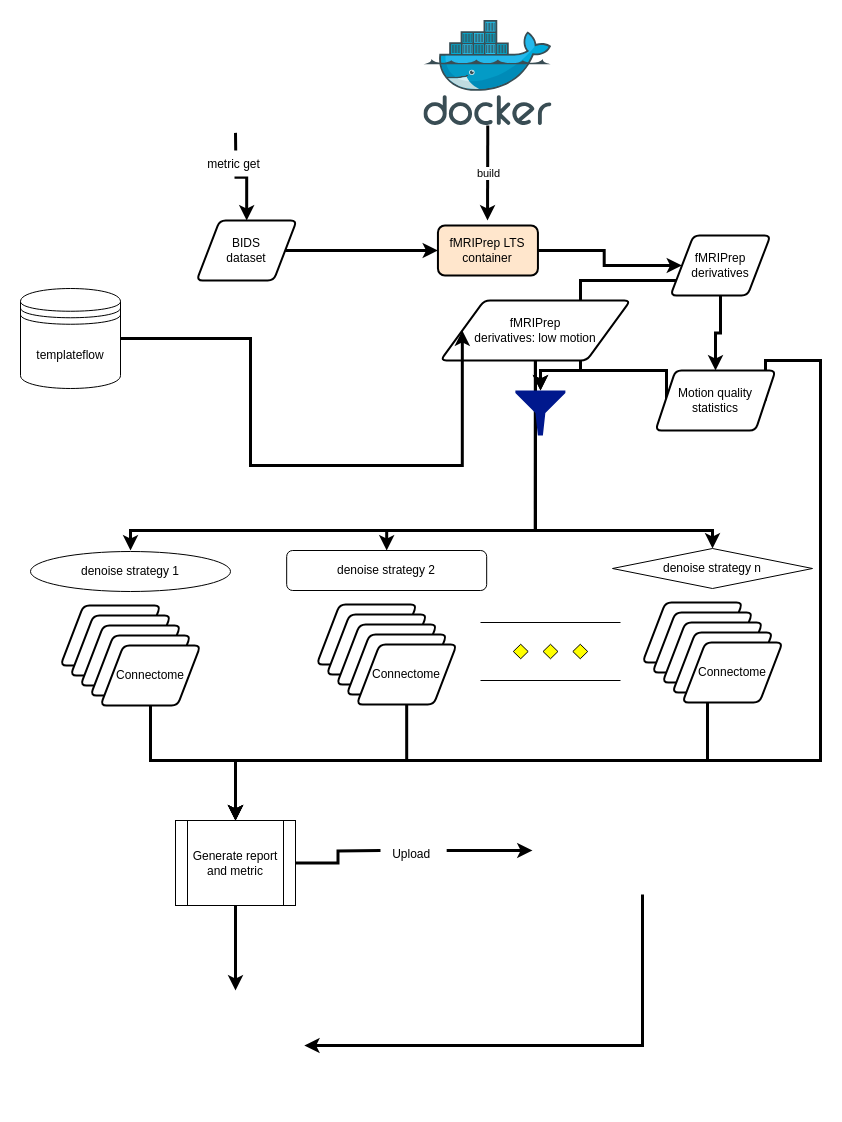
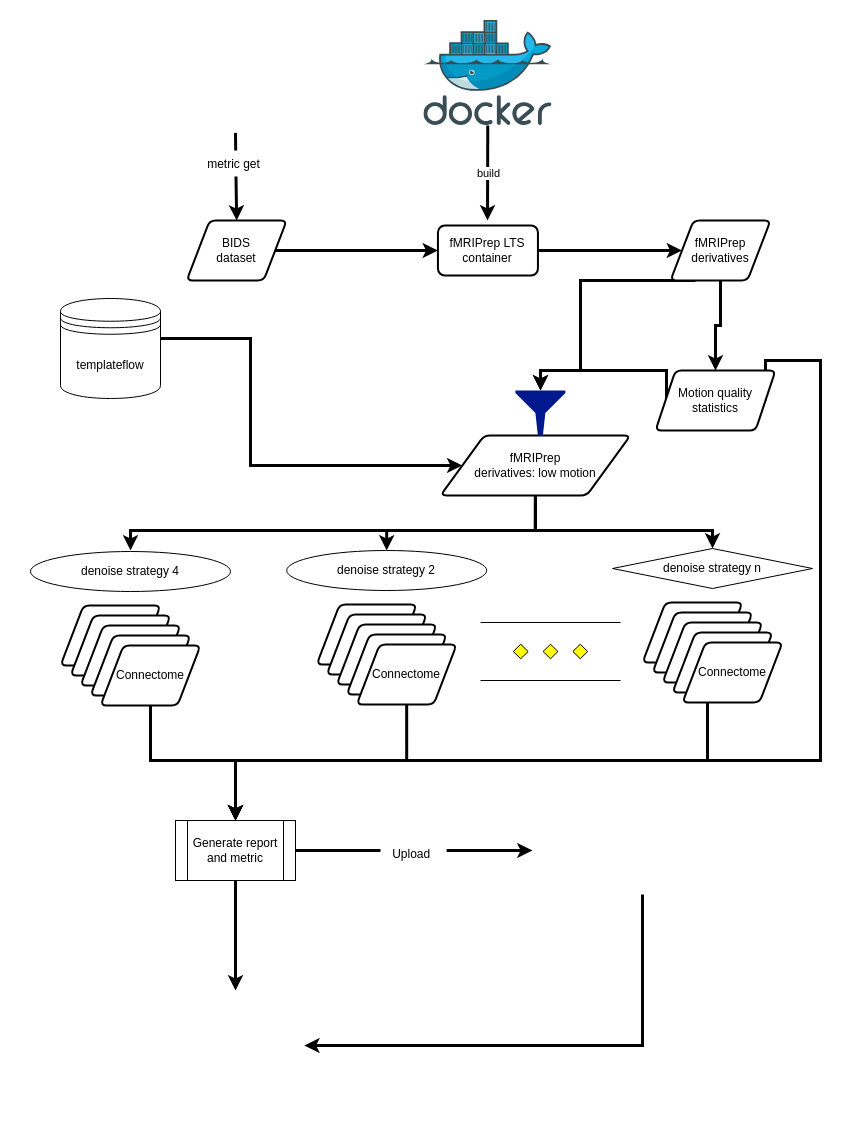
(247, 251) -> (237, 251)
(488, 251) -> (488, 251)
(721, 266) -> (721, 251)
(535, 331) -> (535, 466)
(71, 339) -> (111, 349)
(387, 571) -> (387, 571)
(131, 572) -> (131, 572)
(236, 863) -> (236, 851)
